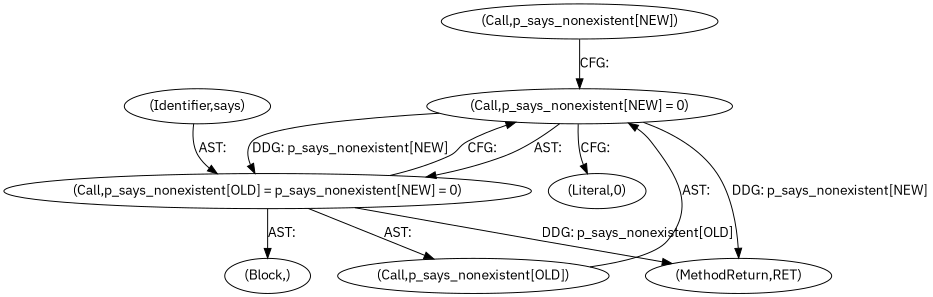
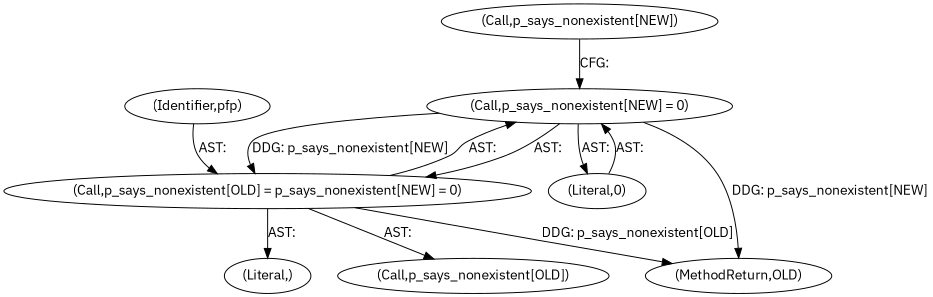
(197, 106) -> (197, 106)
(484, 149) -> (484, 149)
(597, 149) -> (597, 149)
(679, 220) -> (616, 152)
(268, 276) -> (268, 276)
(739, 276) -> (739, 276)
